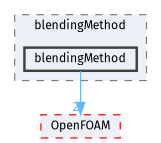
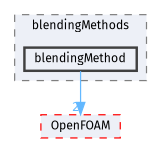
(81, 26) -> (81, 26)
